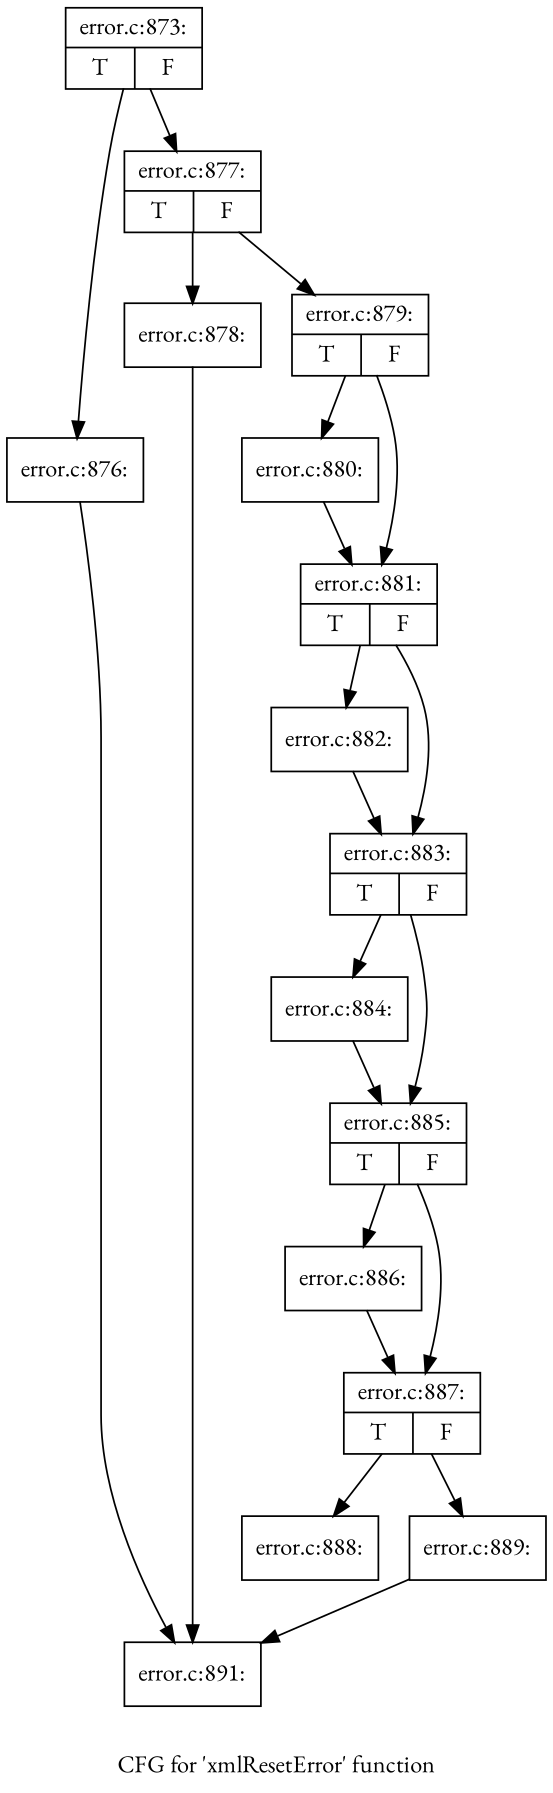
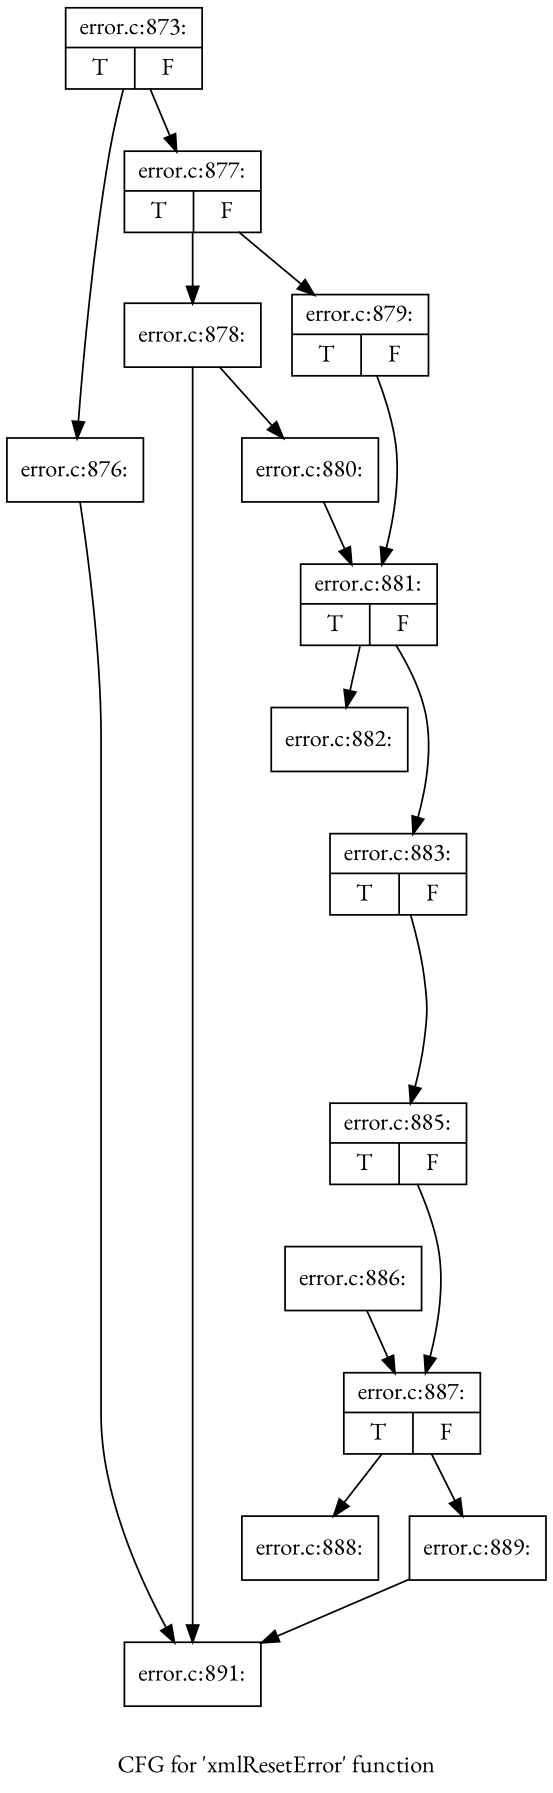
(337, 399) -> (245, 396)
(363, 795) -> none
(340, 1009) -> none
(377, 1207) -> none
